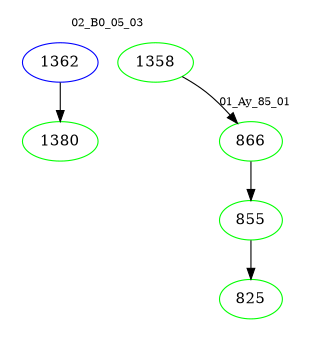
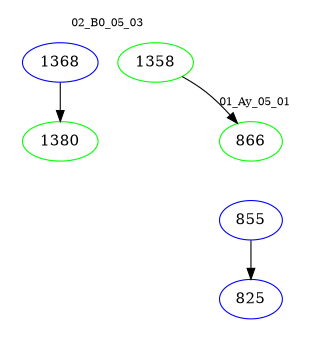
(60, 62) -> (60, 62)
(255, 102) -> (255, 102)
(251, 175) -> none
(251, 220) -> (251, 220)
(251, 299) -> (251, 299)
